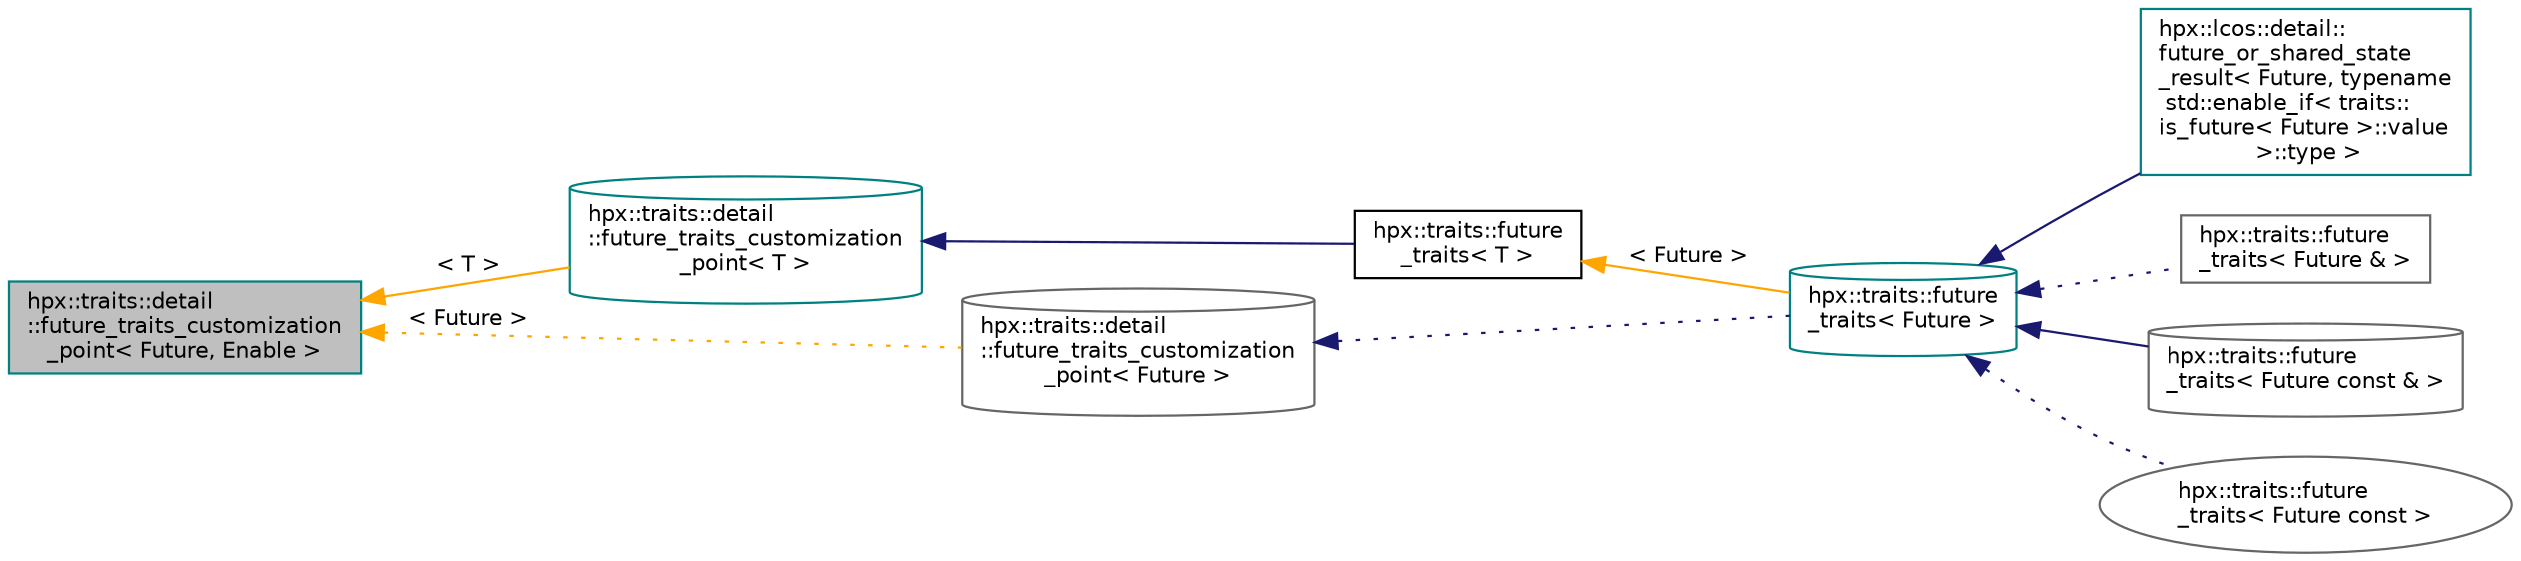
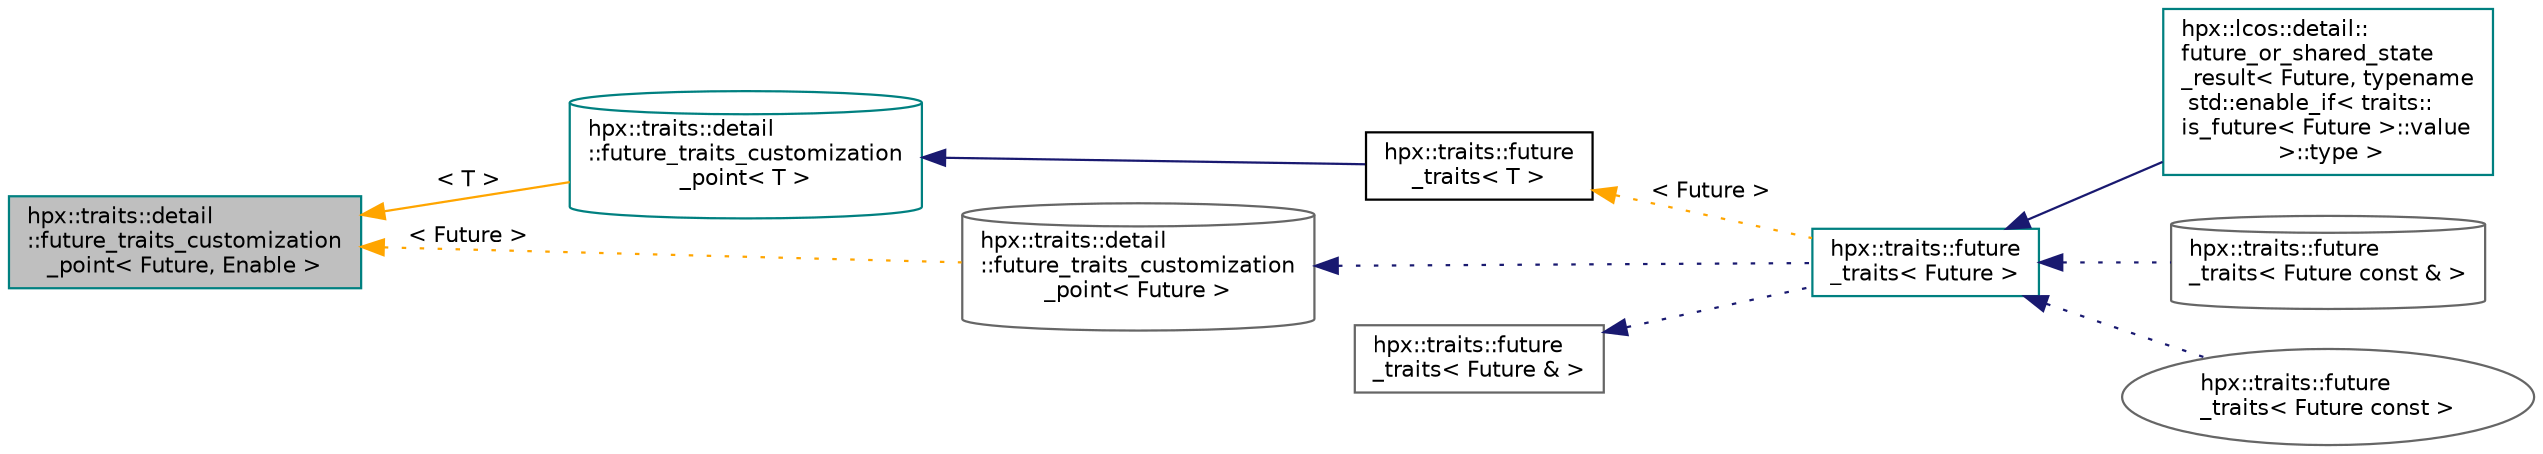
(2110, 278) -> (1719, 307)
(1697, 279) -> (1714, 217)
(1903, 310) -> (1926, 262)
(2094, 338) -> (2117, 262)
